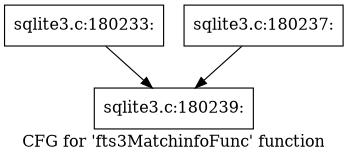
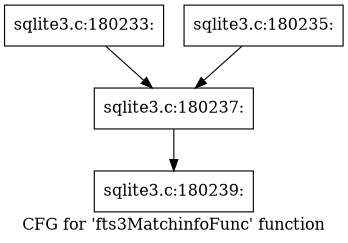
none -> (264, 26)
(125, 63) -> (125, 63)
